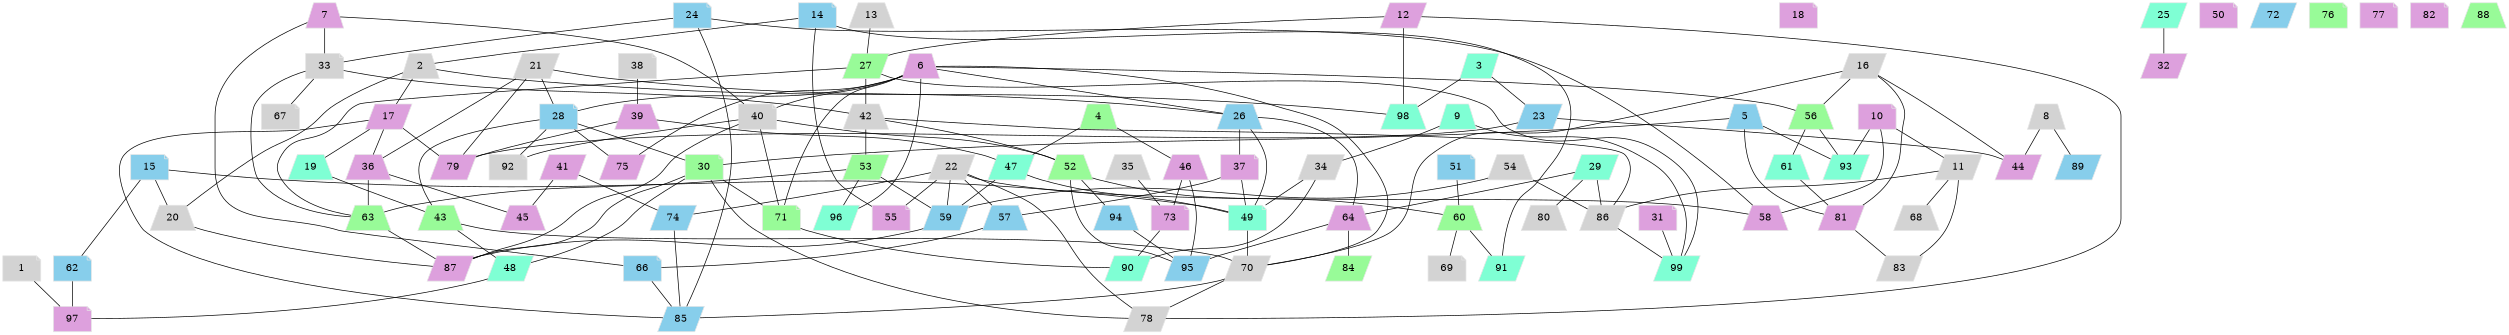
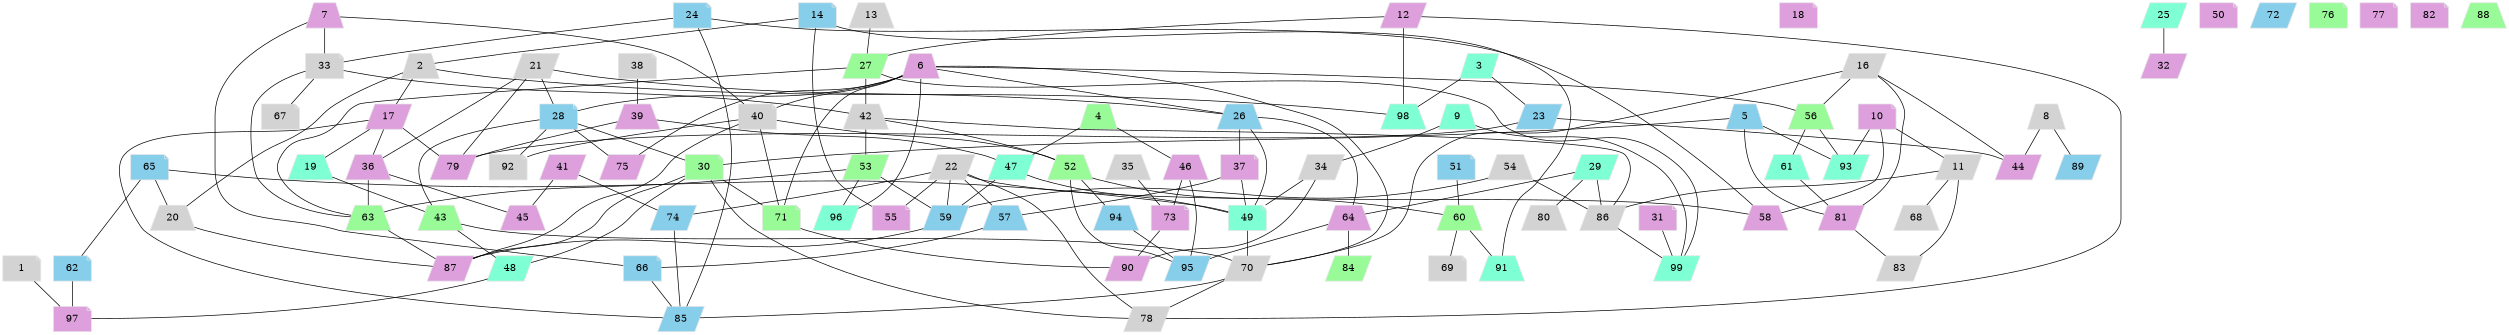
(150, 167) -> (150, 167)
(1128, 268) -> (1128, 268)
(1502, 268) -> (1502, 268)
